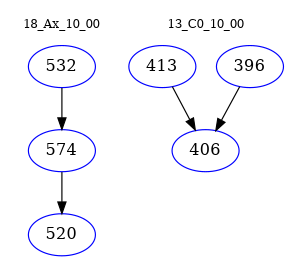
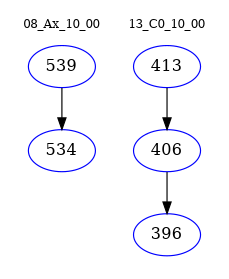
(62, 25) -> (62, 25)
(62, 67) -> (62, 67)
(231, 103) -> (167, 187)
(62, 151) -> (62, 151)
(62, 235) -> none
